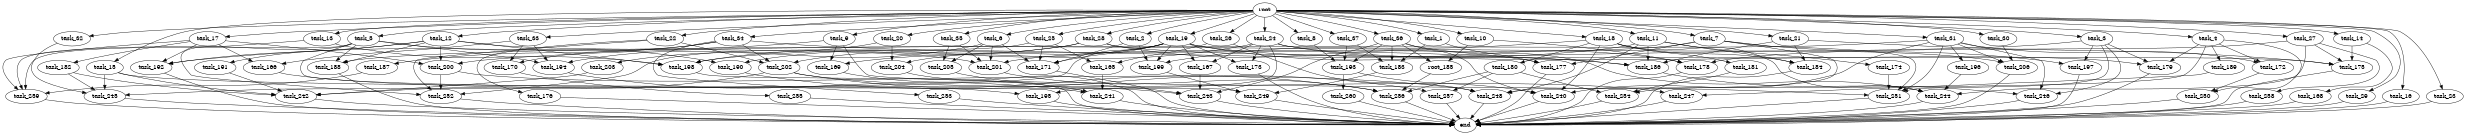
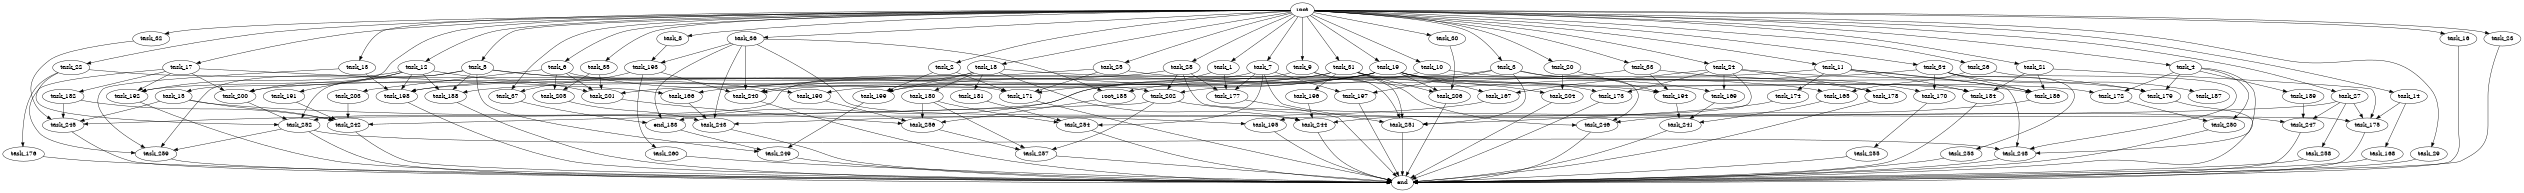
(2130, 48) -> (2328, 110)
(1346, 51) -> (577, 82)
(1392, 68) -> (666, 125)
(762, 81) -> (1155, 141)
(214, 85) -> (230, 139)
(1429, 111) -> (977, 139)
